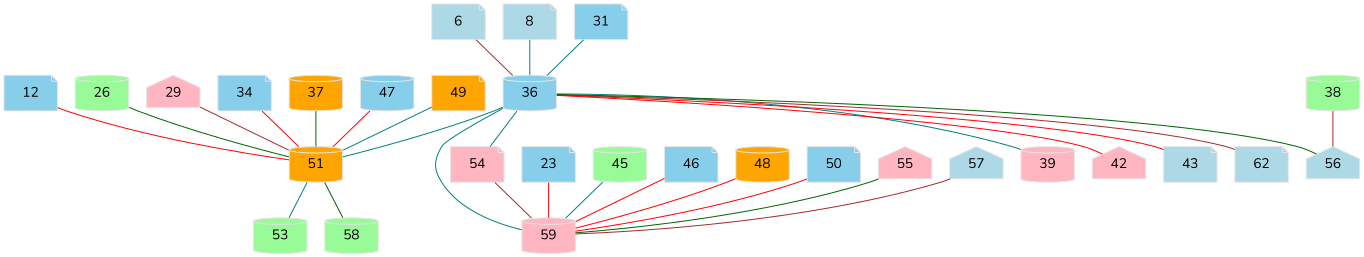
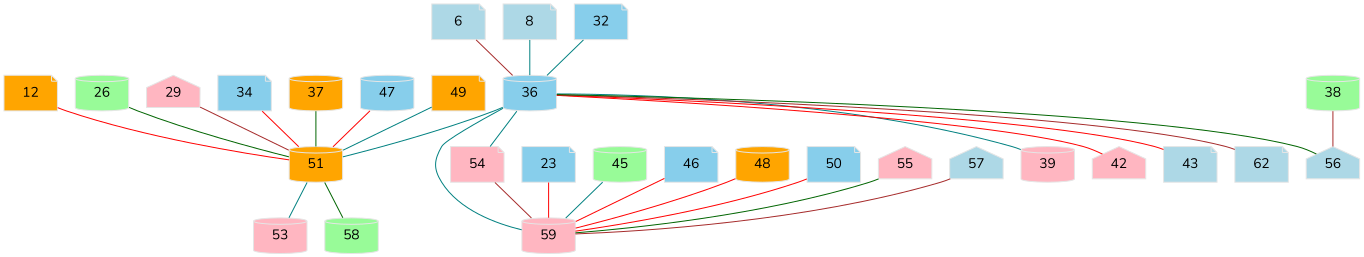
(601, 22) -> (601, 22)
(31, 93) -> (31, 93)
(280, 236) -> (280, 236)
